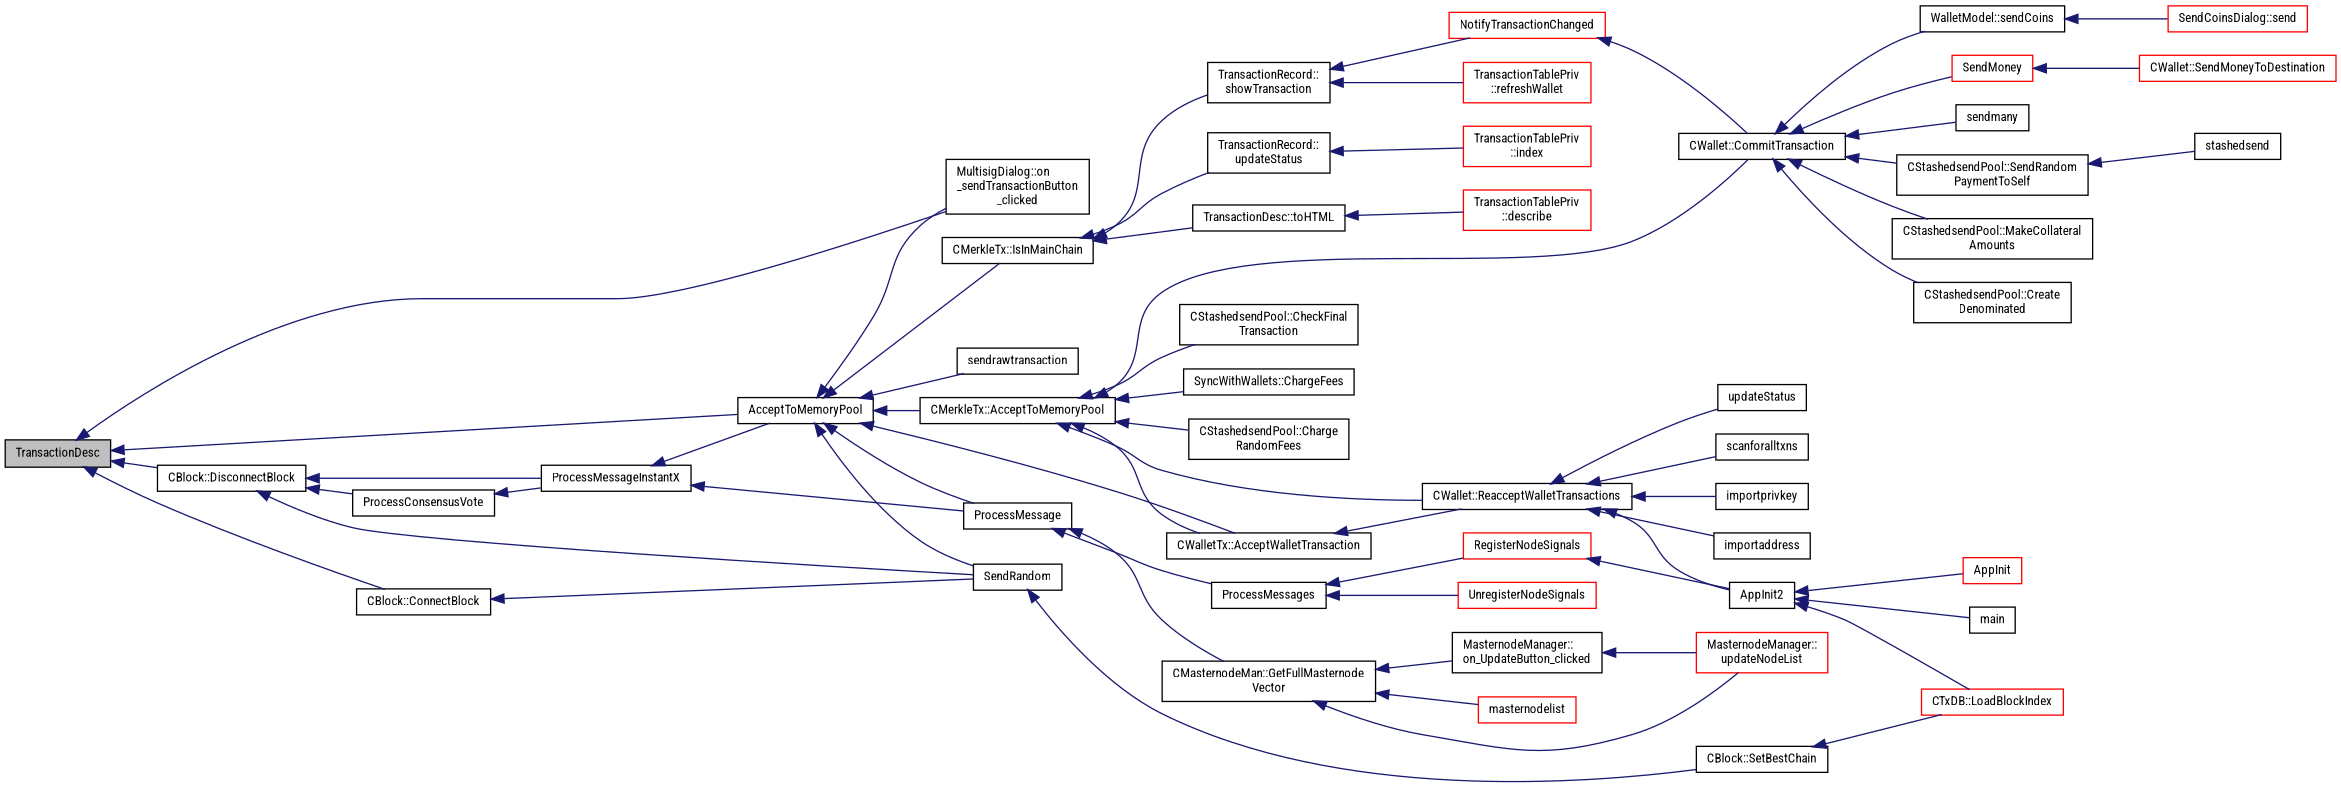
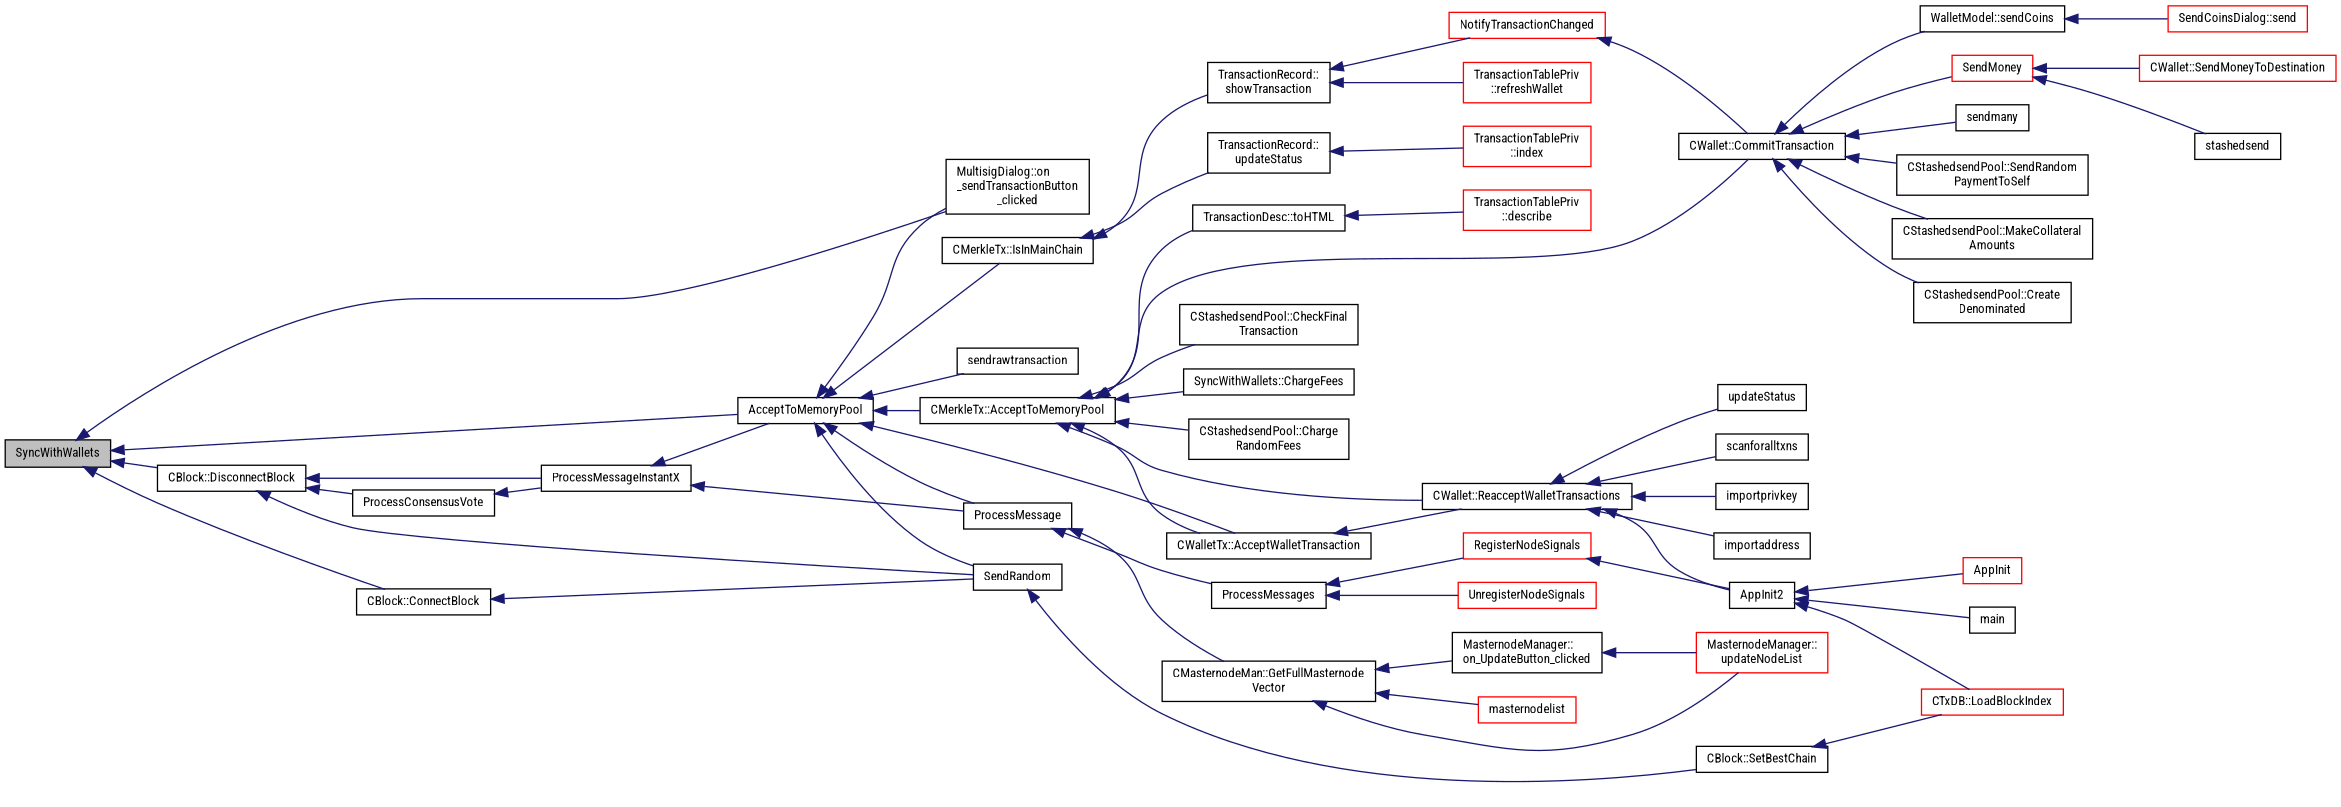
(2148, 157) -> (2127, 104)
(1149, 233) -> (1139, 304)
(58, 454) -> (58, 454)
